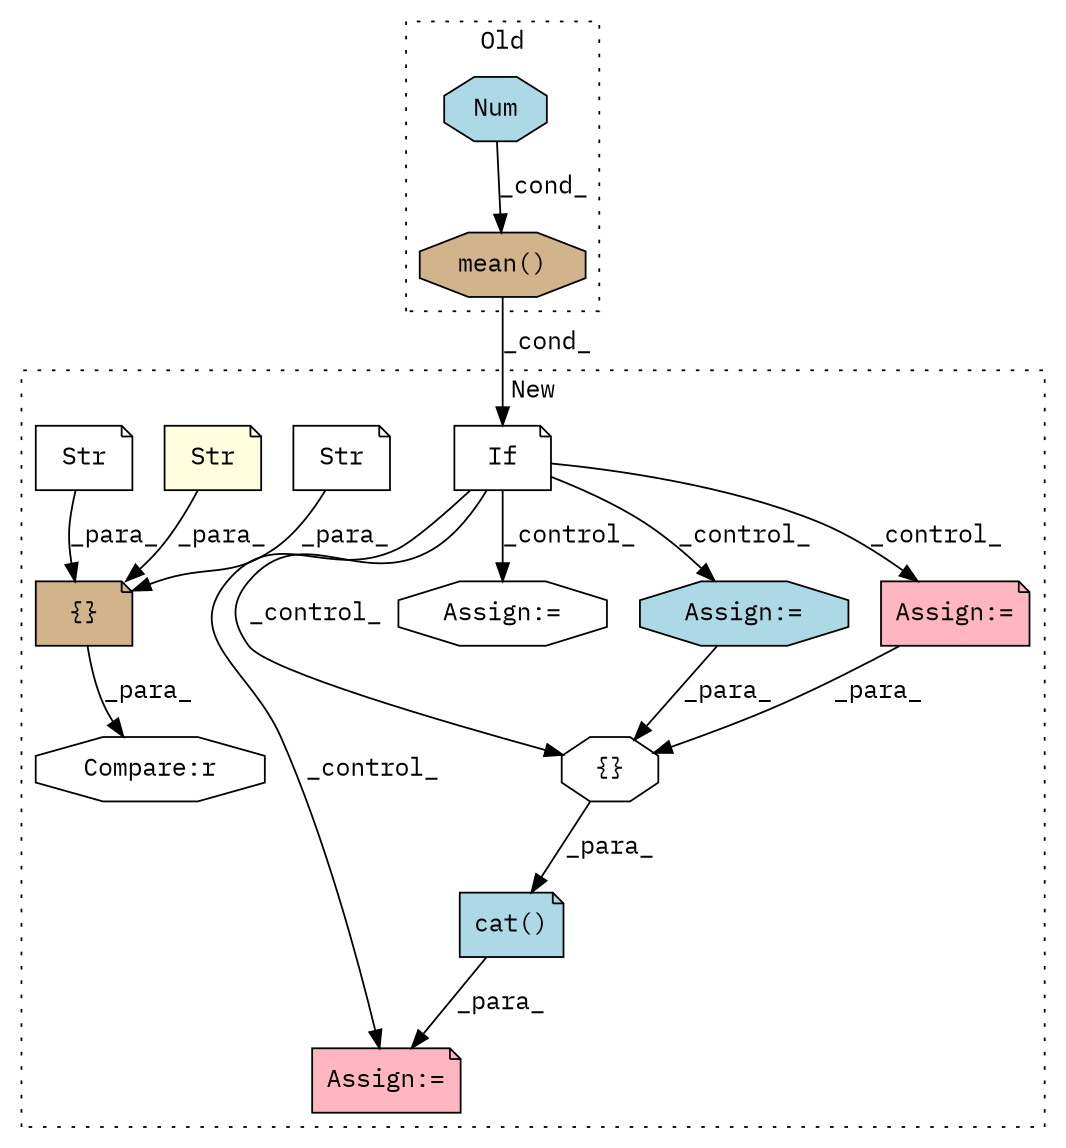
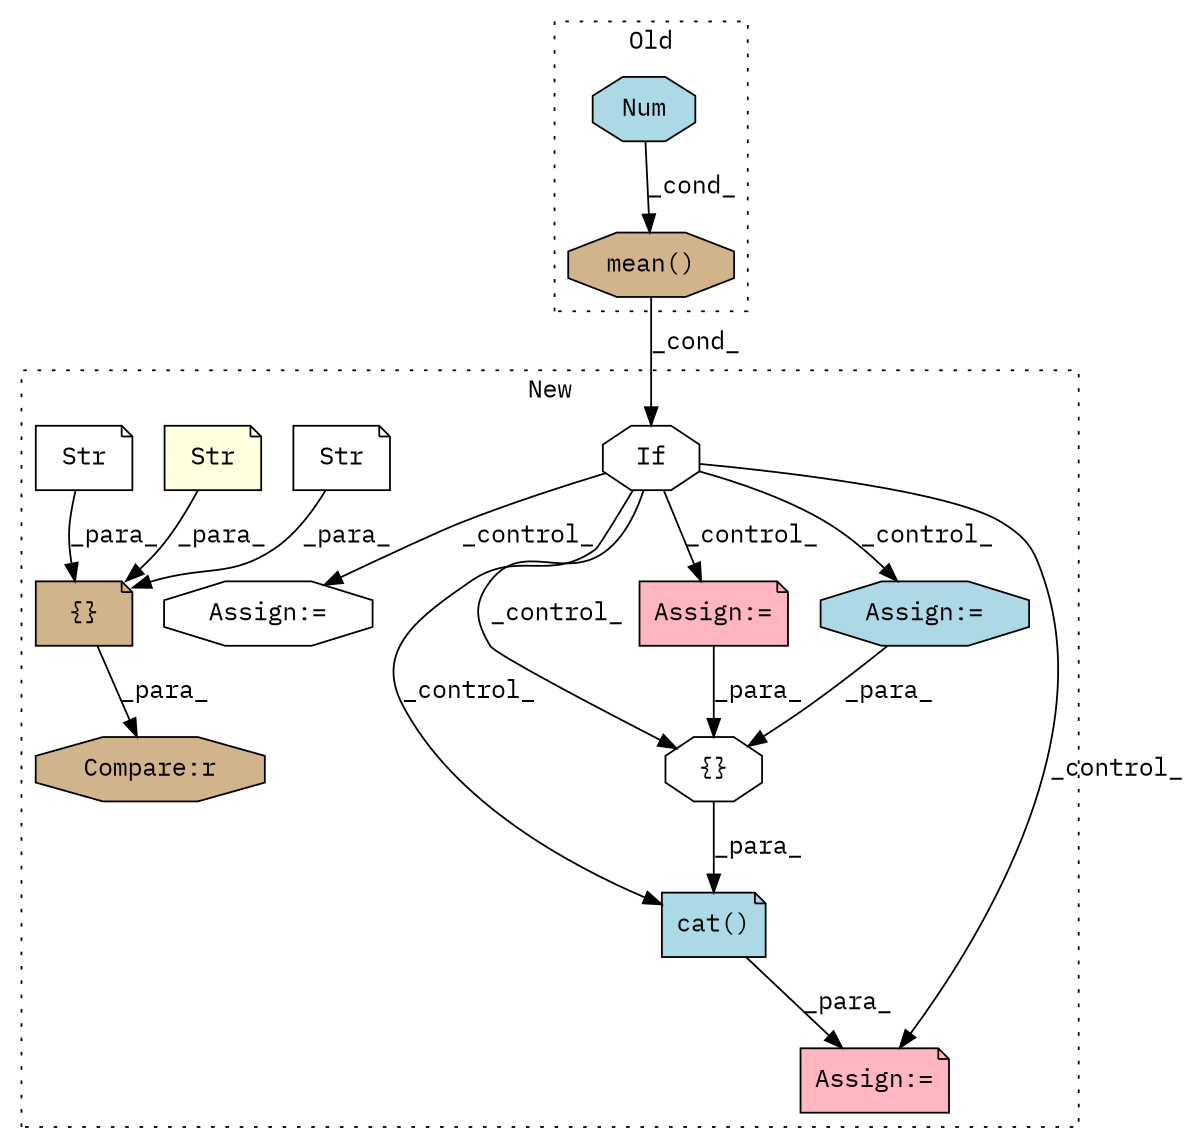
(503, 458) -> (651, 458)
none -> (395, 684)
(150, 769) -> (150, 769)
